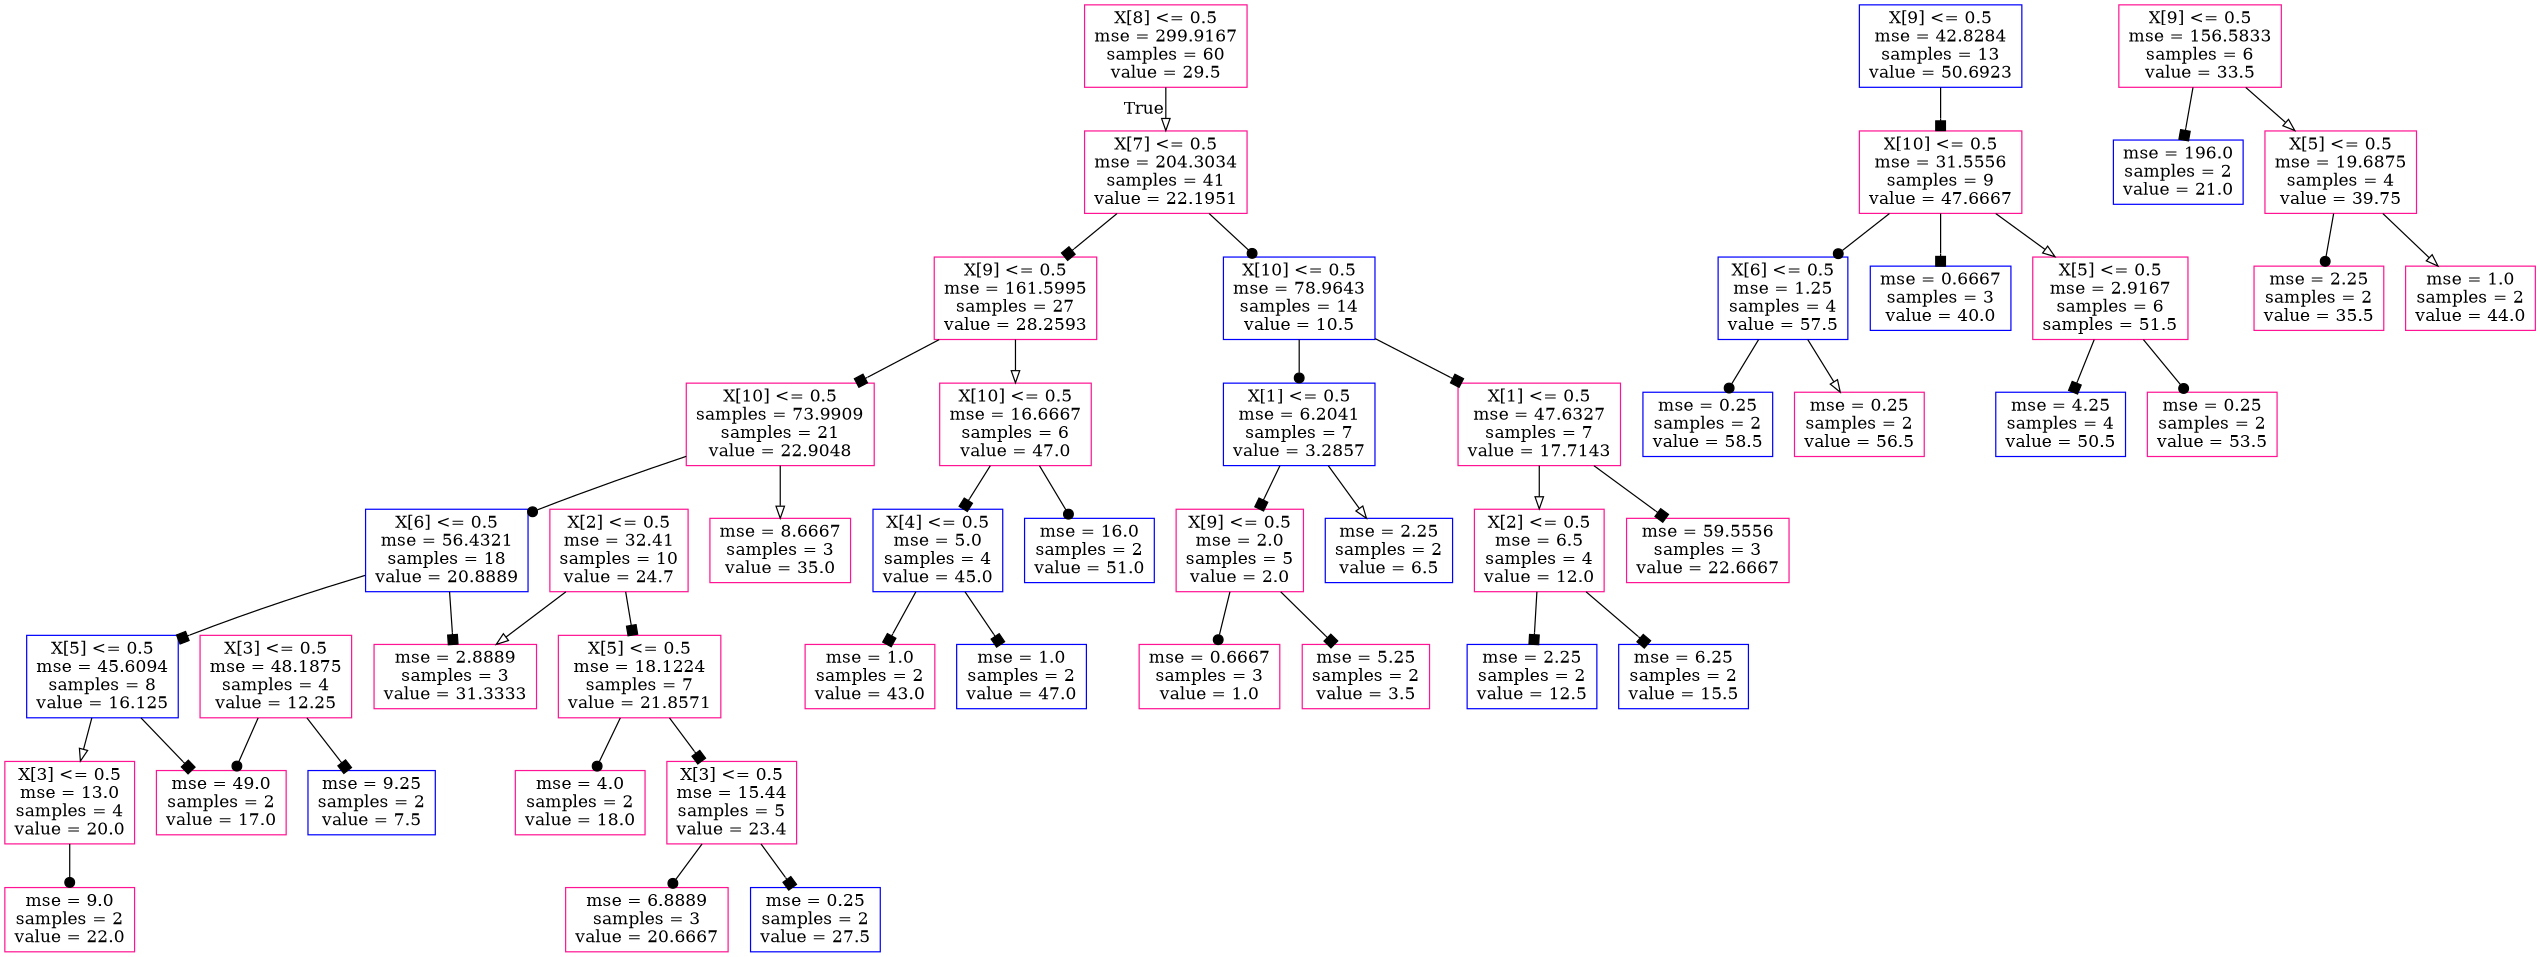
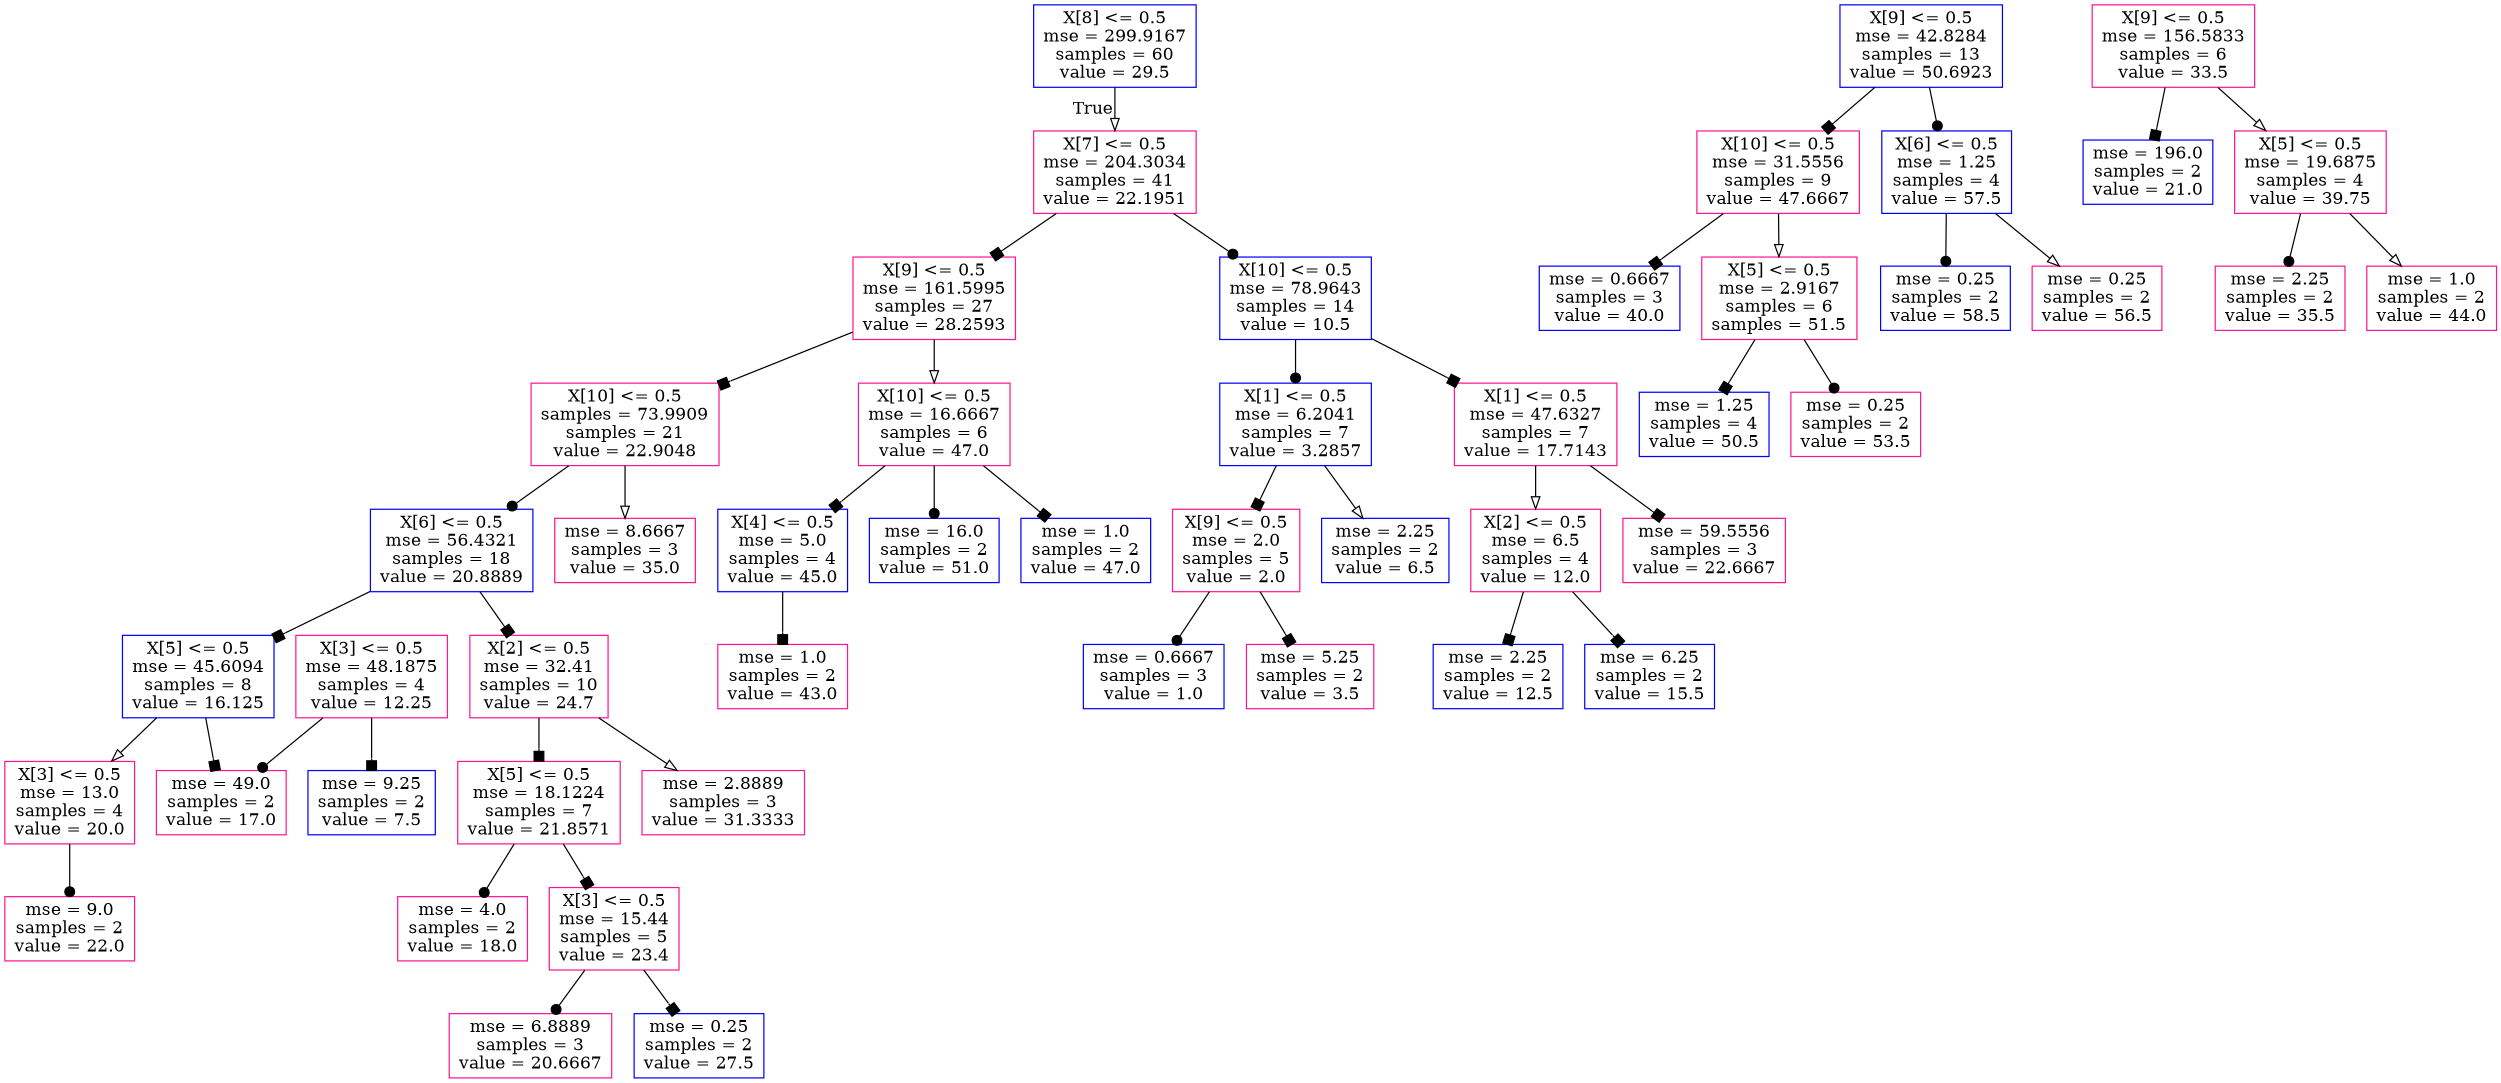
(1166, 46) -> (1115, 46)
(1866, 232) -> (1933, 104)
(2061, 424) -> (1704, 424)
(451, 612) -> (492, 608)
(979, 613) -> (1011, 488)
(1209, 677) -> (1154, 677)
